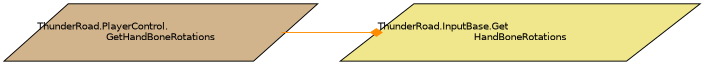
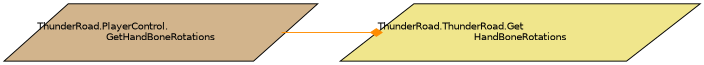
(520, 32) -> (520, 32)
